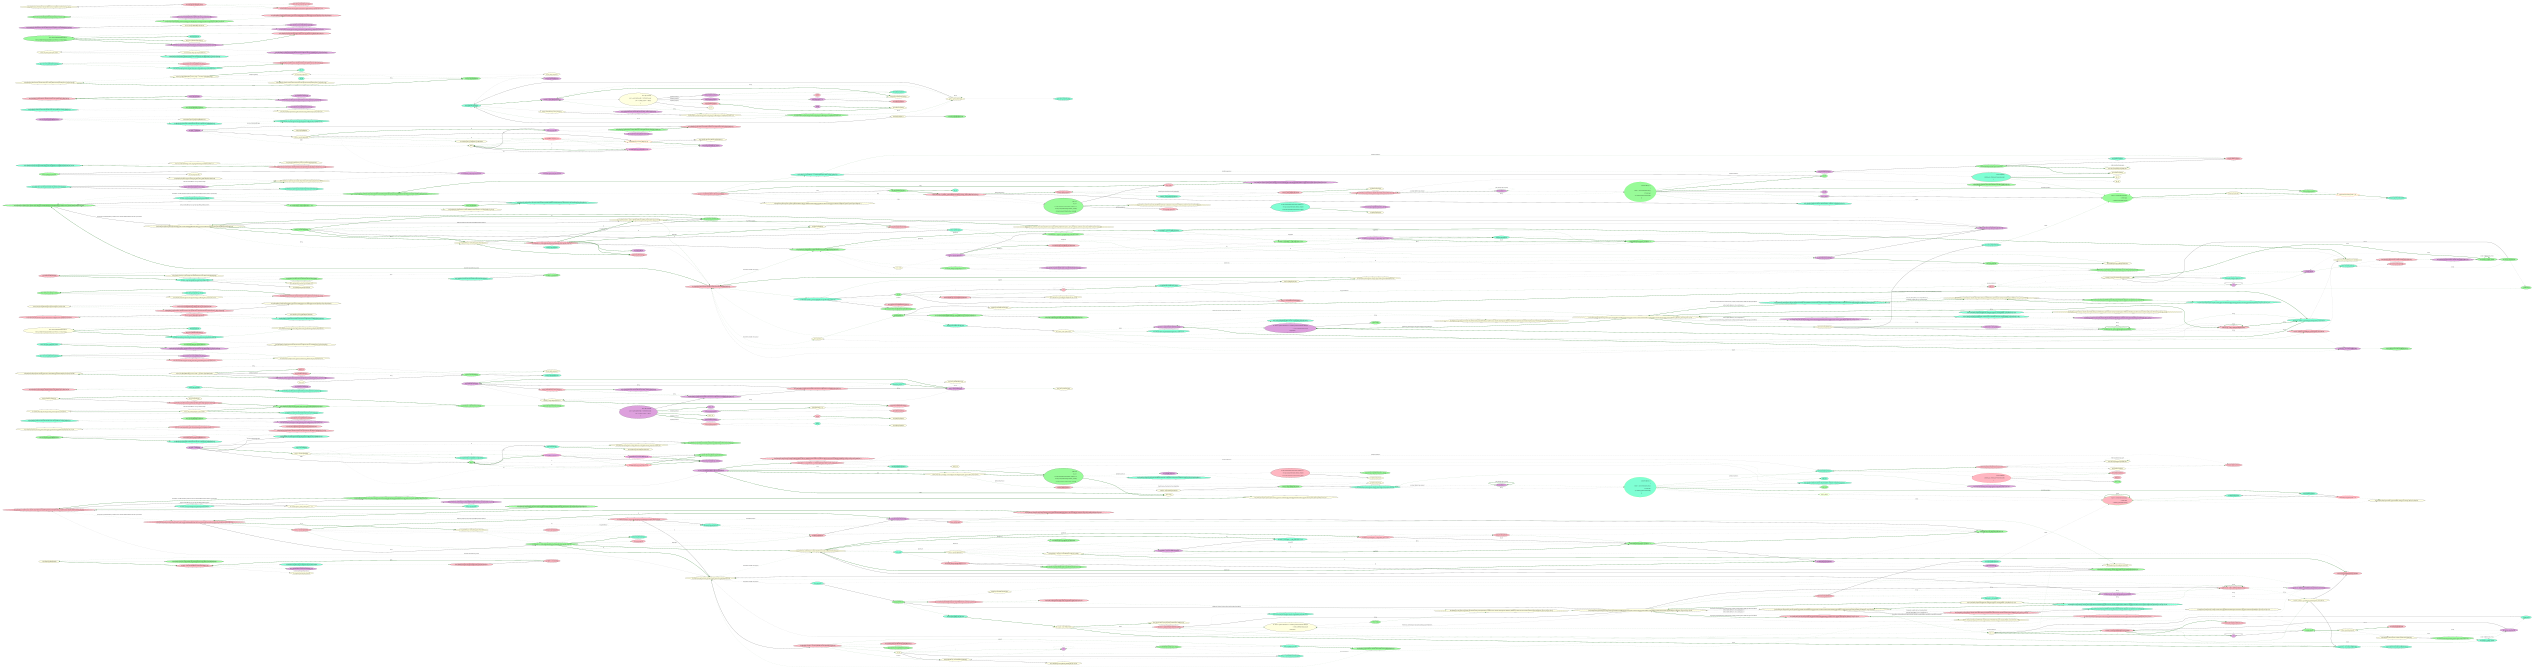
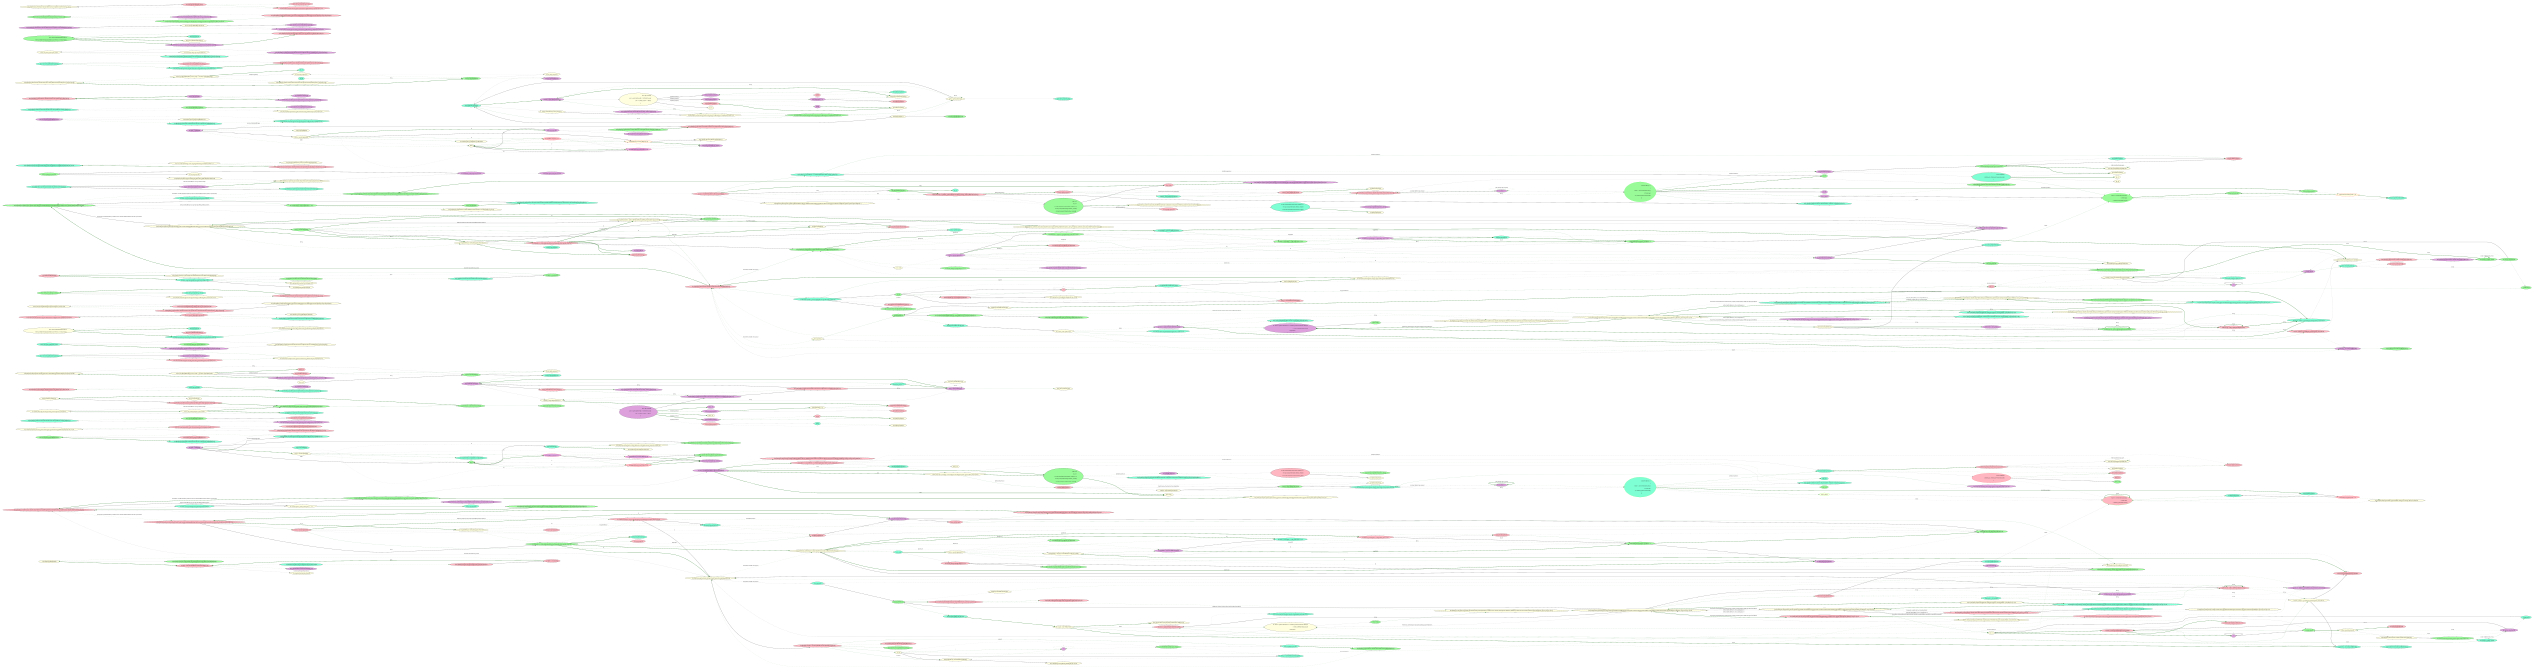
(2234, 193) -> (2234, 193)
